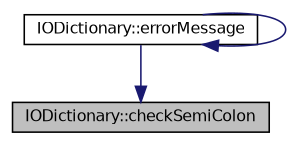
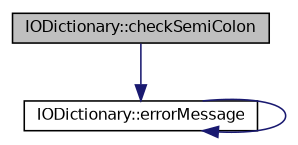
(141, 66) -> (141, 64)
